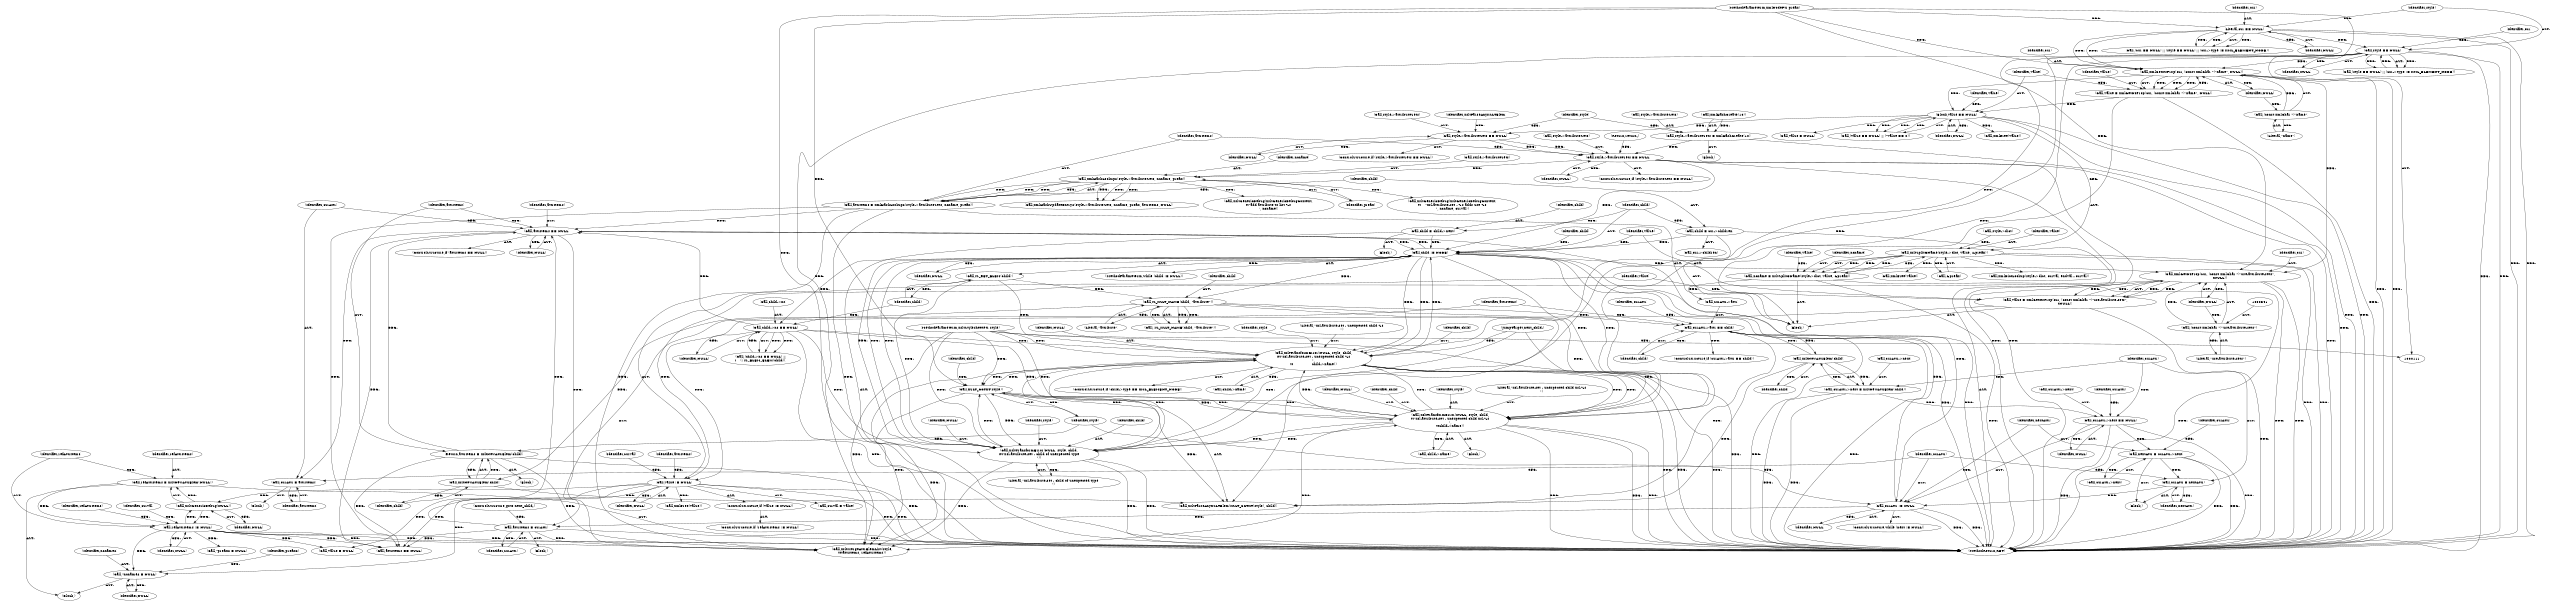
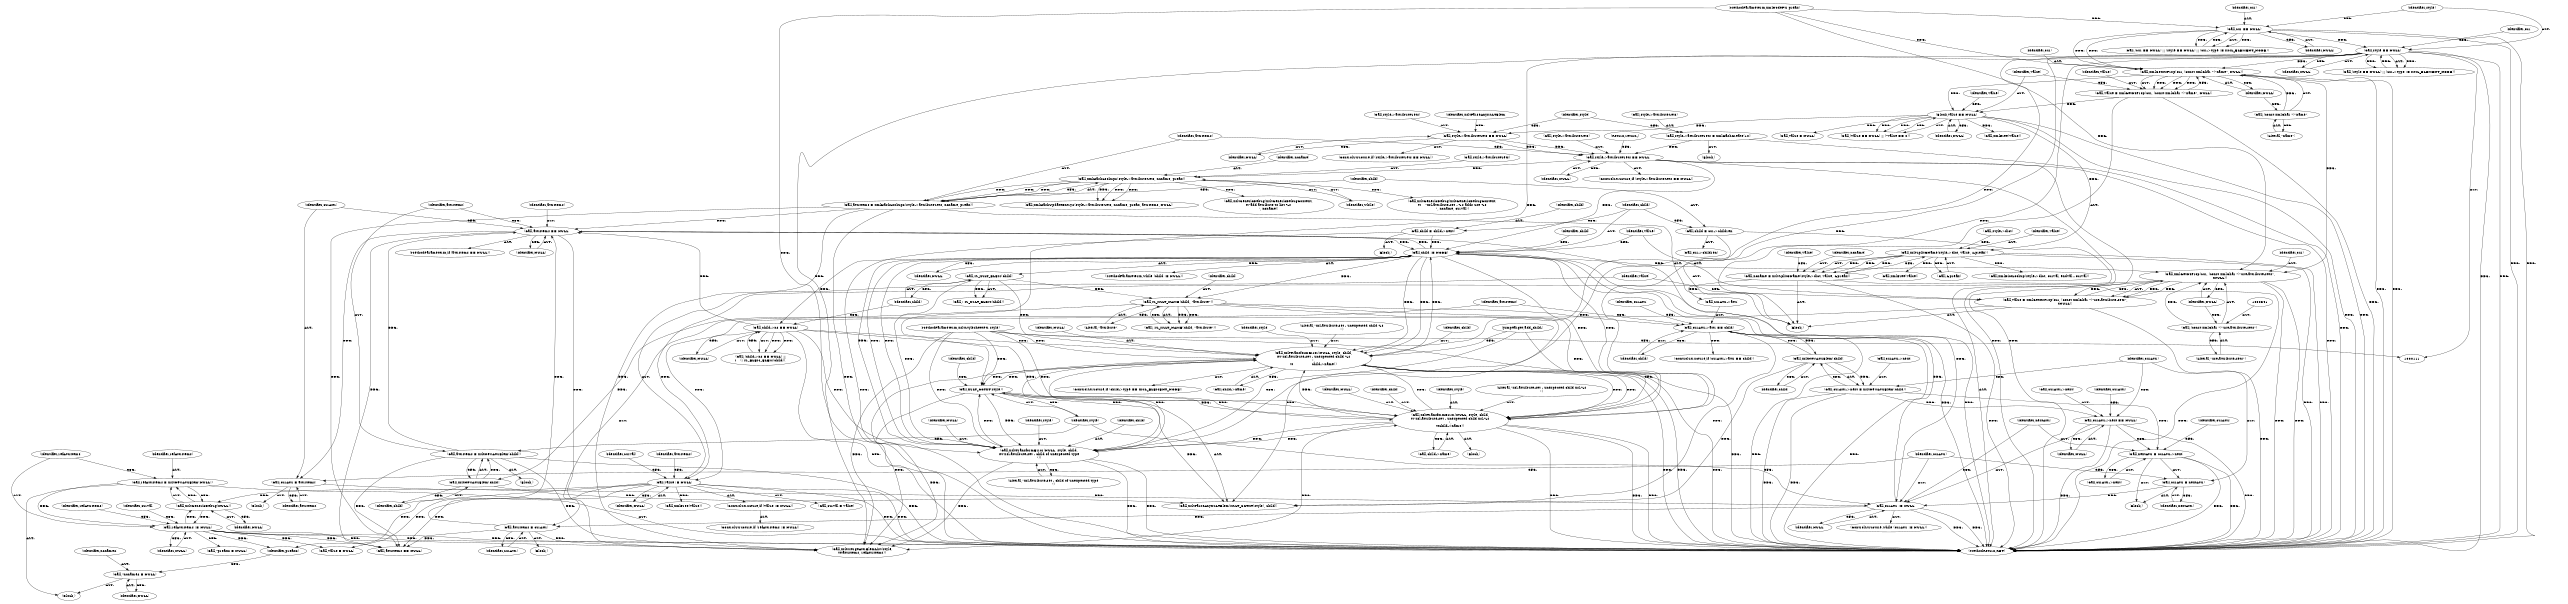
(2319, 15) -> (2470, 190)
(1054, 18) -> (1527, 127)
(2244, 29) -> (2244, 29)
(1724, 115) -> none
(2094, 179) -> (2094, 179)
(1361, 205) -> (1361, 205)
(1437, 242) -> (1437, 242)
(1605, 246) -> none
(450, 253) -> (450, 253)
(990, 276) -> (990, 276)
(773, 302) -> none
none -> (979, 302)
(1523, 328) -> (1523, 328)
(865, 390) -> (865, 390)
none -> (2034, 402)
(1718, 421) -> (1718, 421)
(484, 454) -> (484, 454)
(2177, 470) -> (2177, 470)
none -> (196, 492)
none -> (1094, 497)
(504, 506) -> none
(1889, 528) -> (1889, 528)
(214, 538) -> (214, 538)
(138, 543) -> (235, 539)
(1257, 546) -> none
(439, 558) -> (475, 497)
